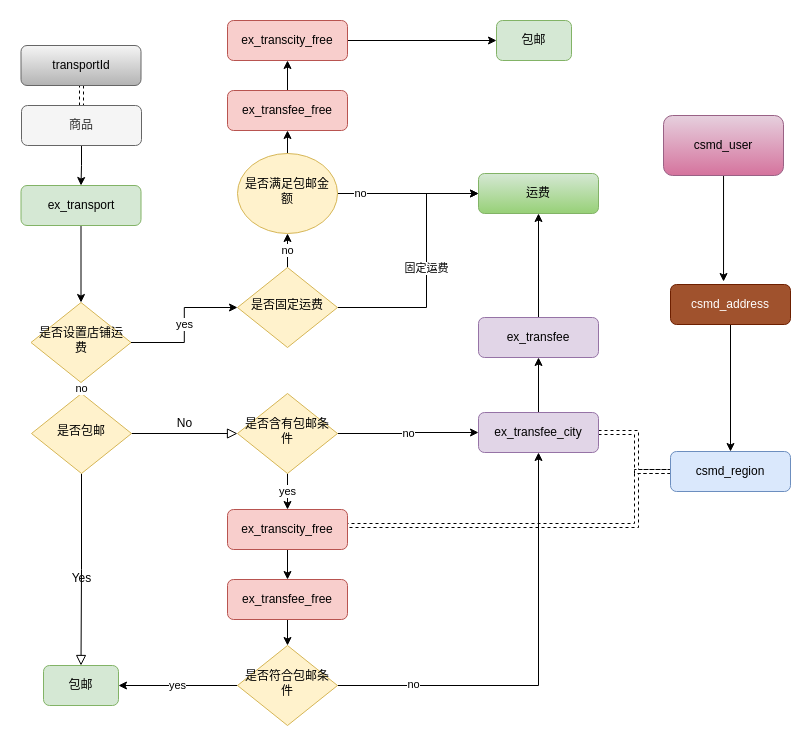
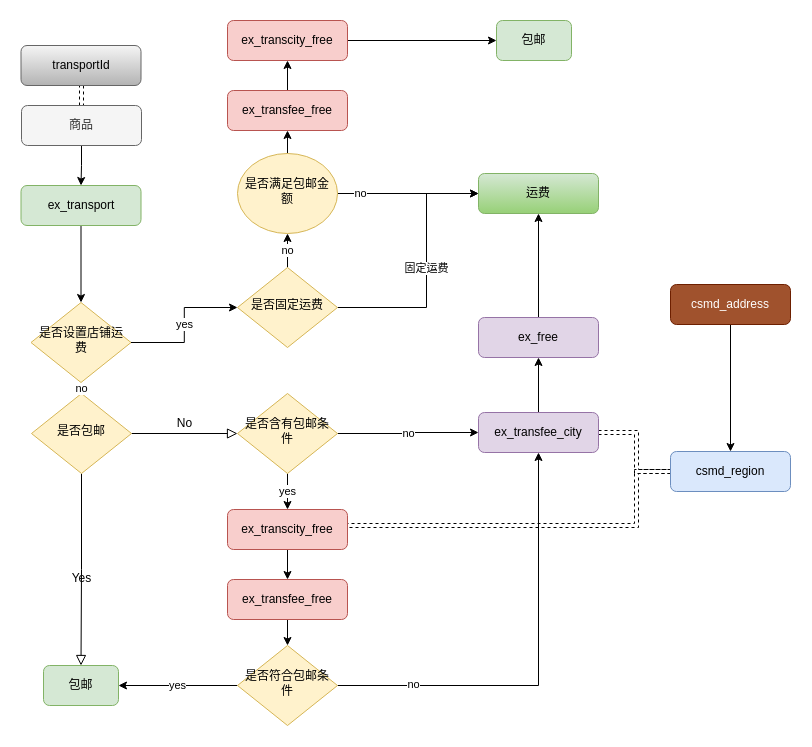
(724, 146) -> none
(724, 225) -> none
(539, 338) -> (539, 338)
